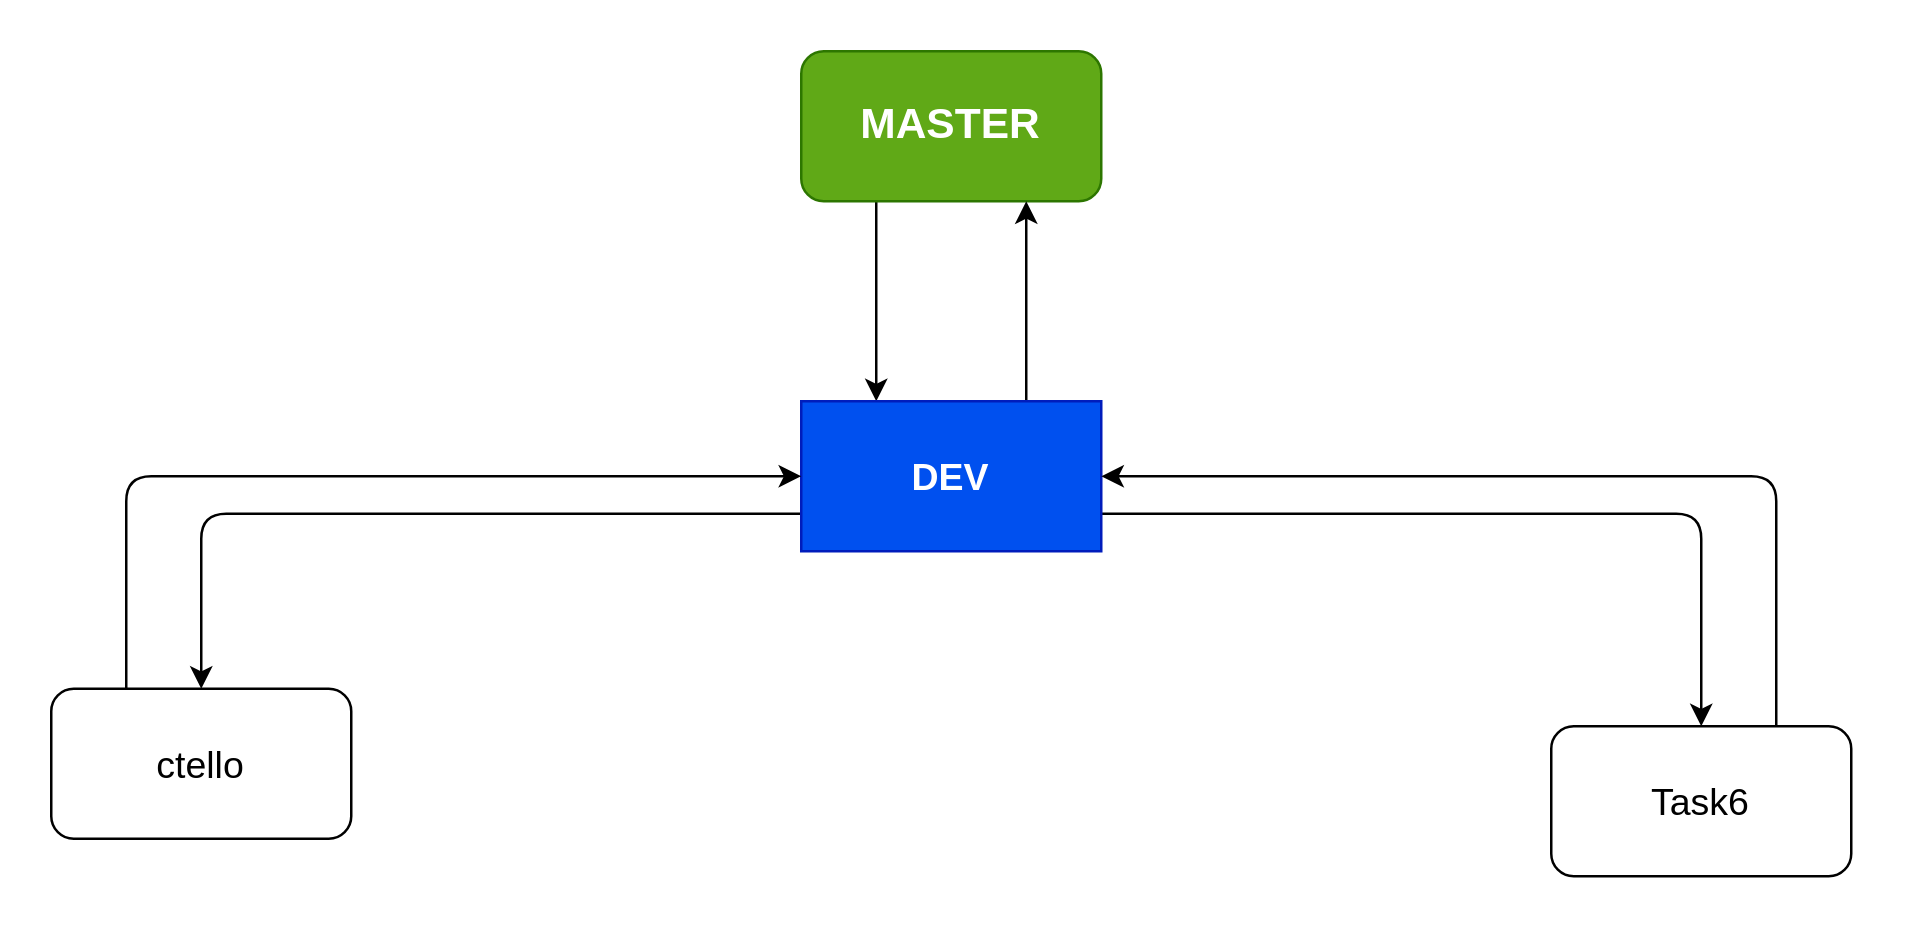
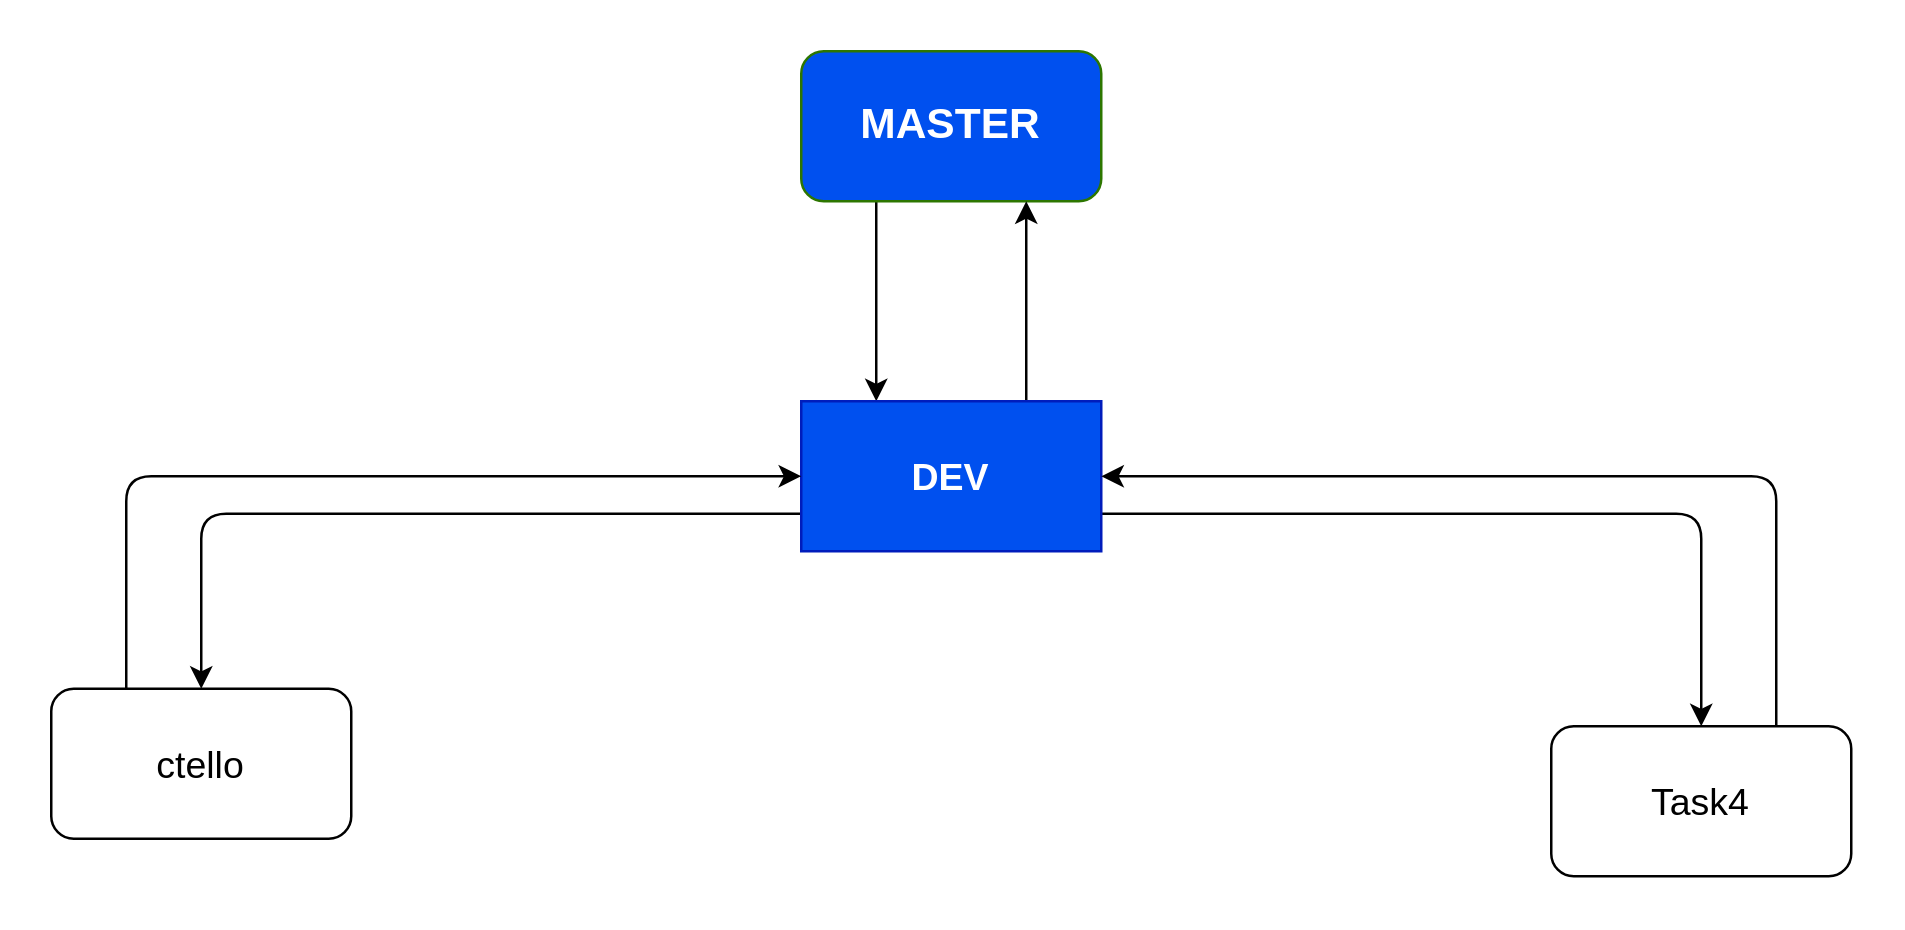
(951, 126) -> (951, 126)
(1701, 801) -> (1701, 801)
